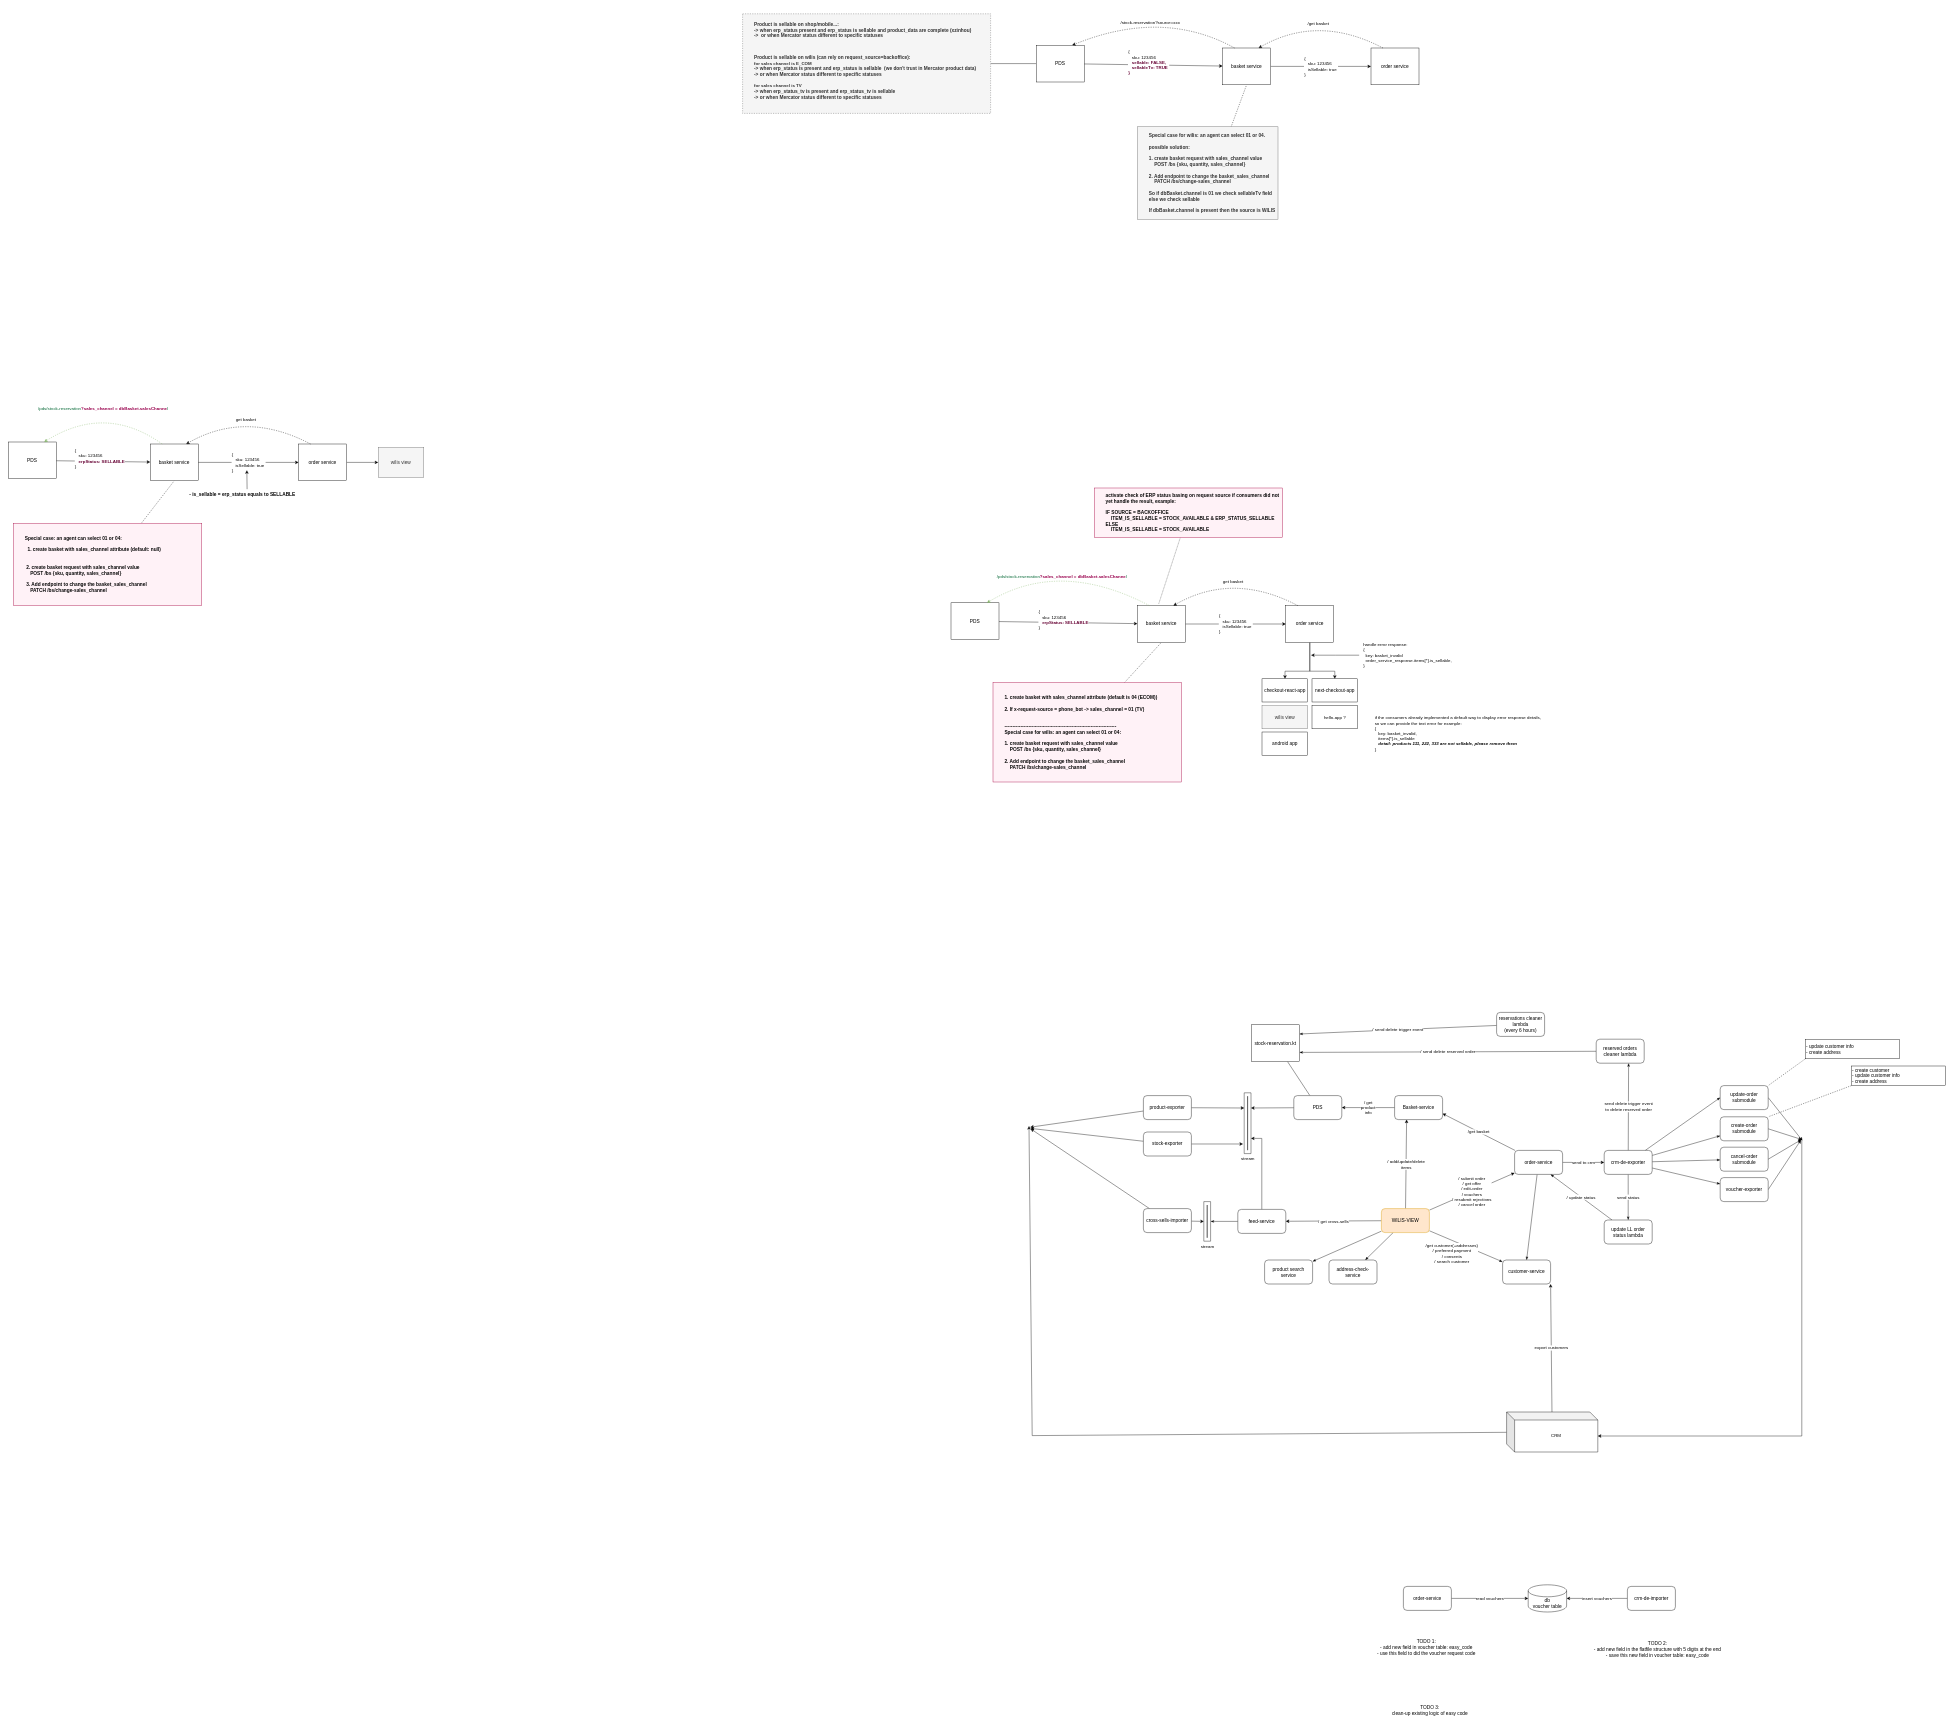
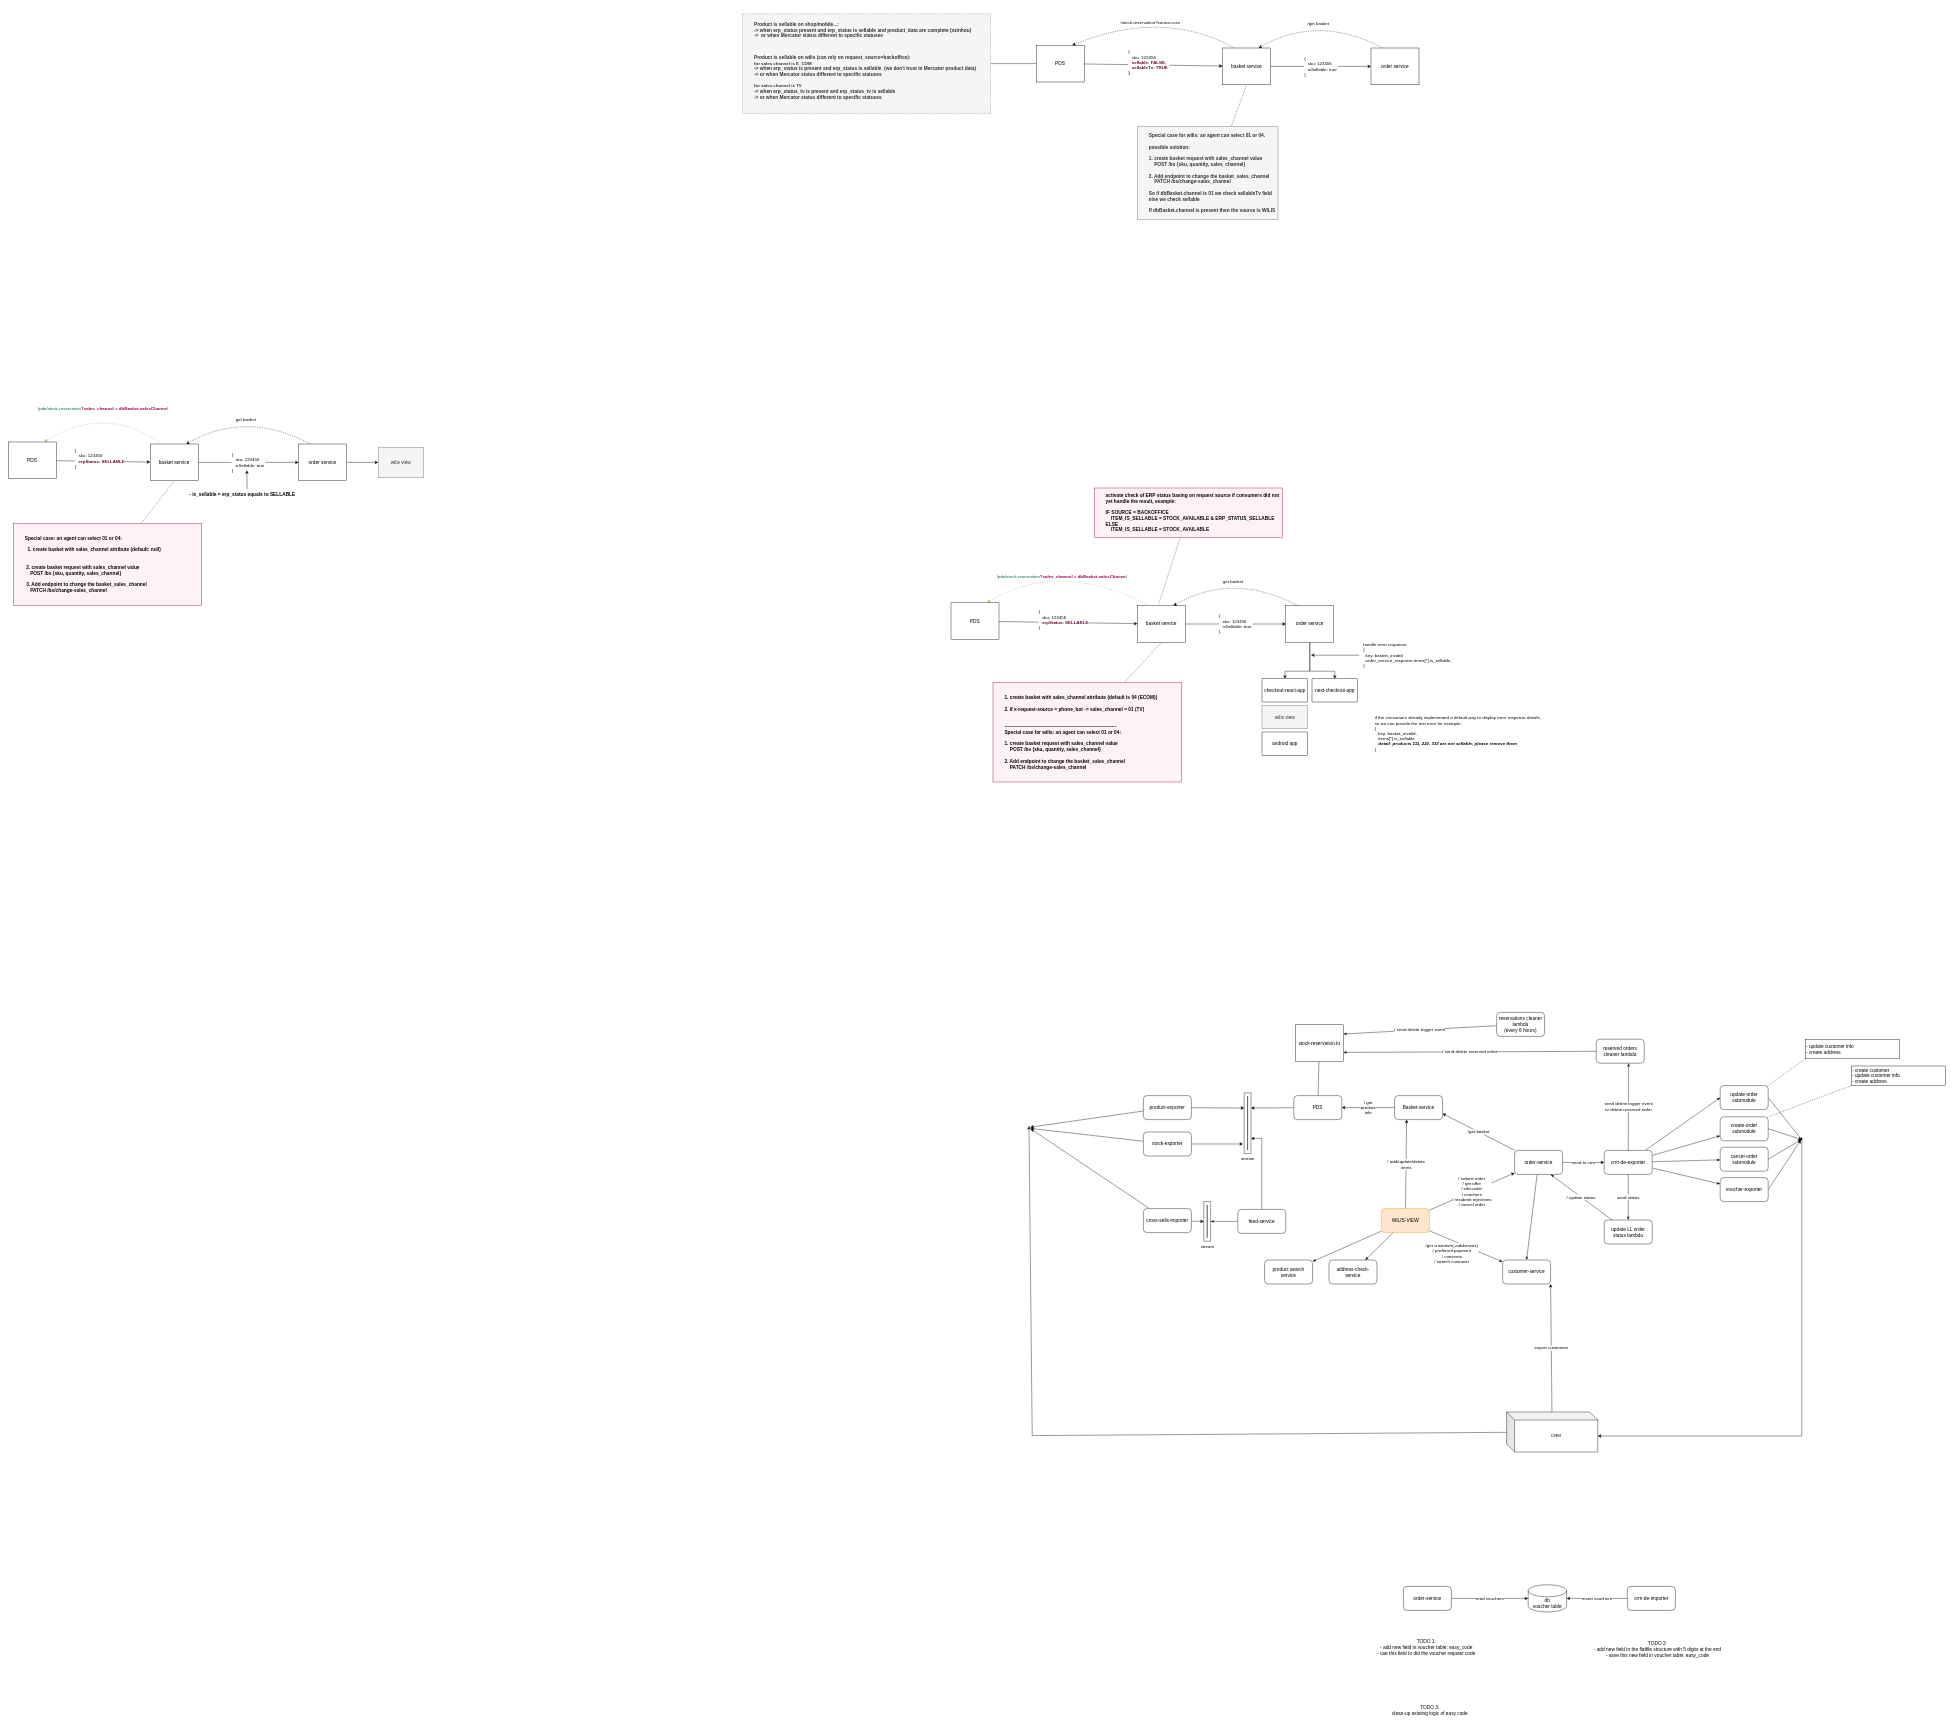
(1335, 717) -> none
(1275, 1043) -> (1319, 1043)
(1336, 1221) -> none
